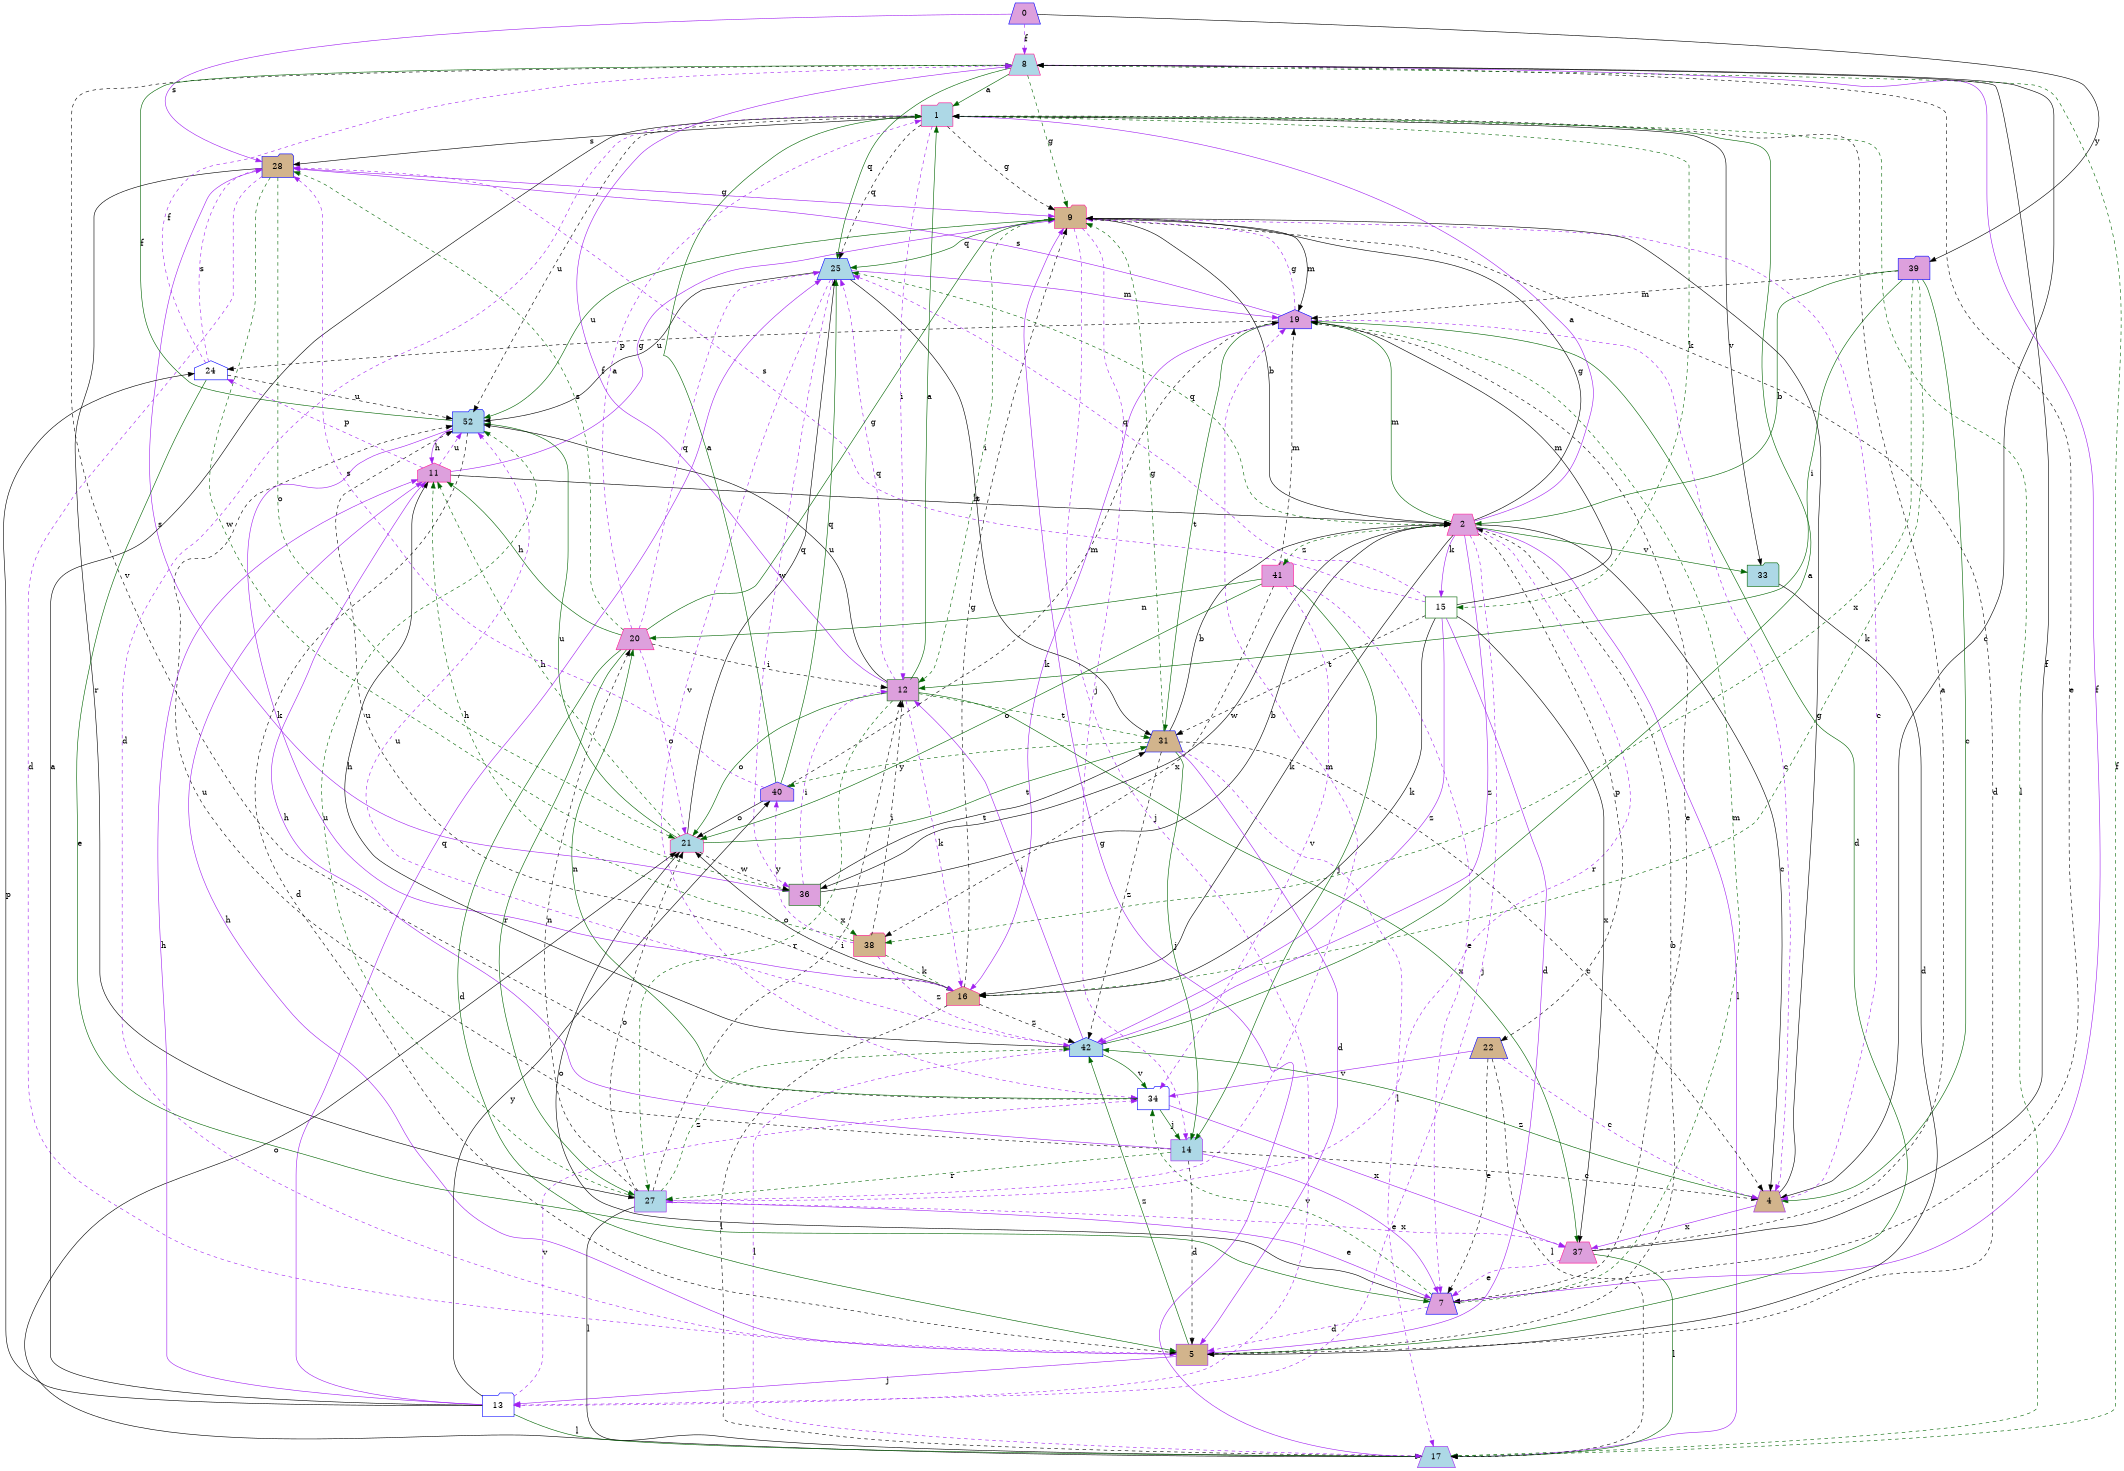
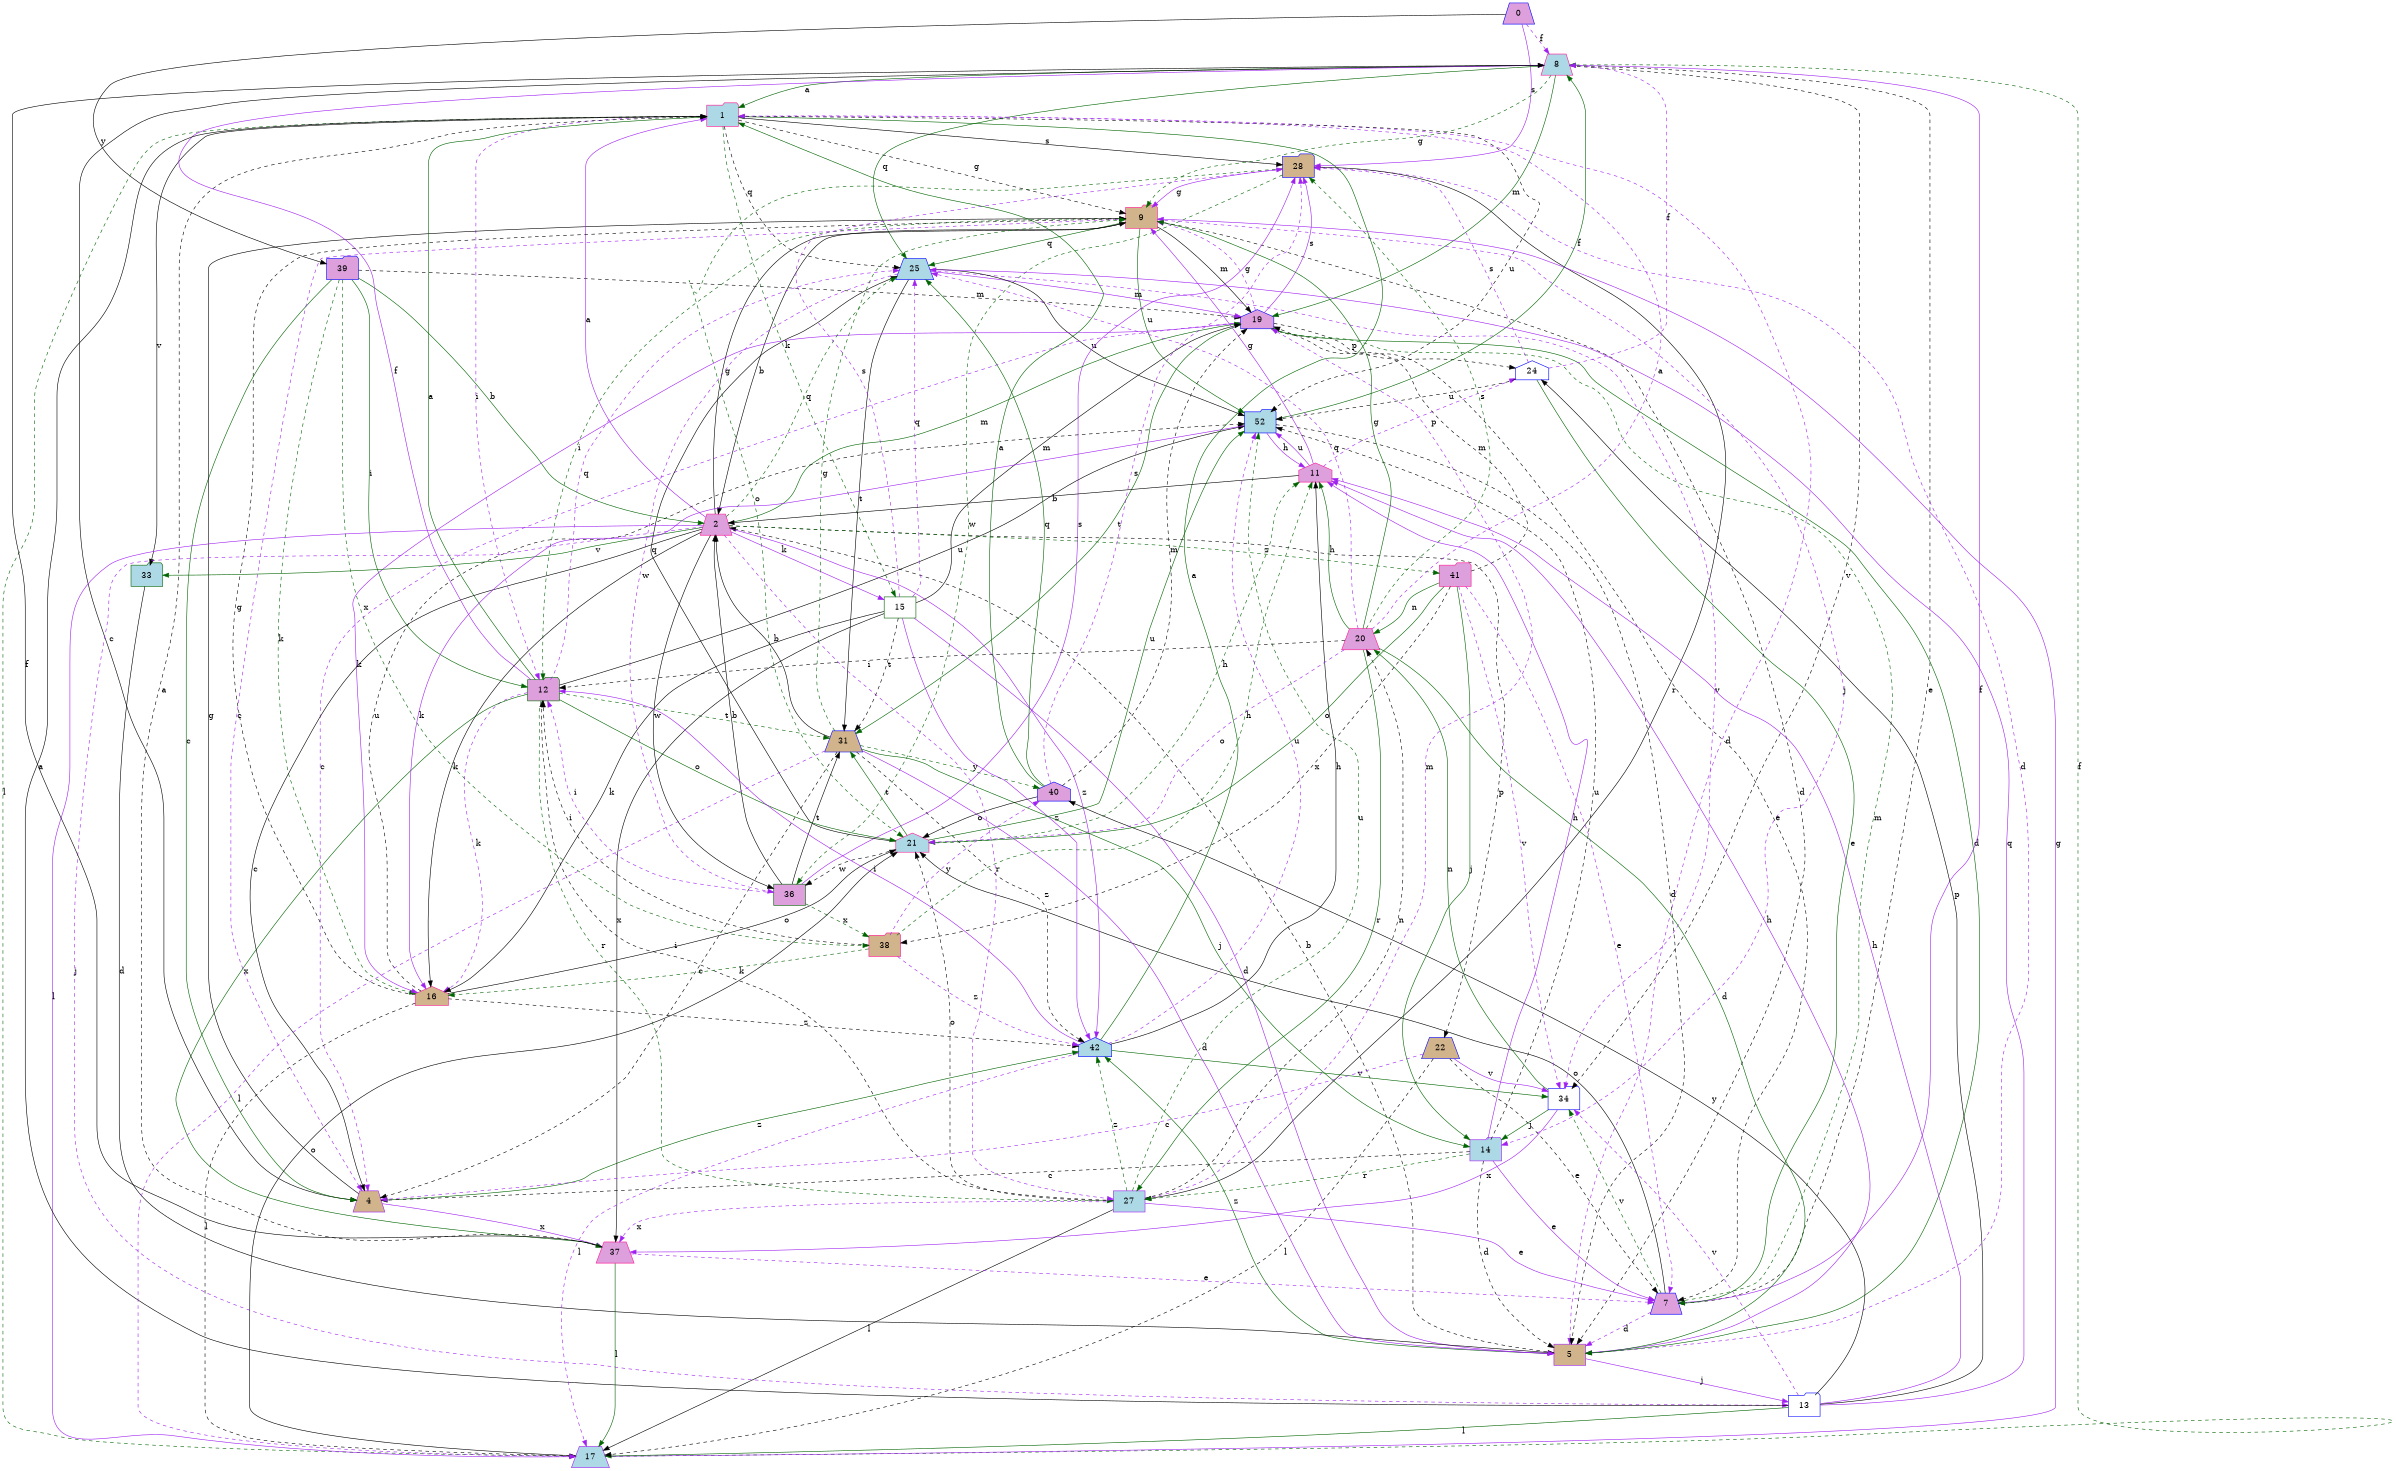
none -> (1458, 238)
(449, 452) -> (1296, 450)
(1308, 1129) -> none
